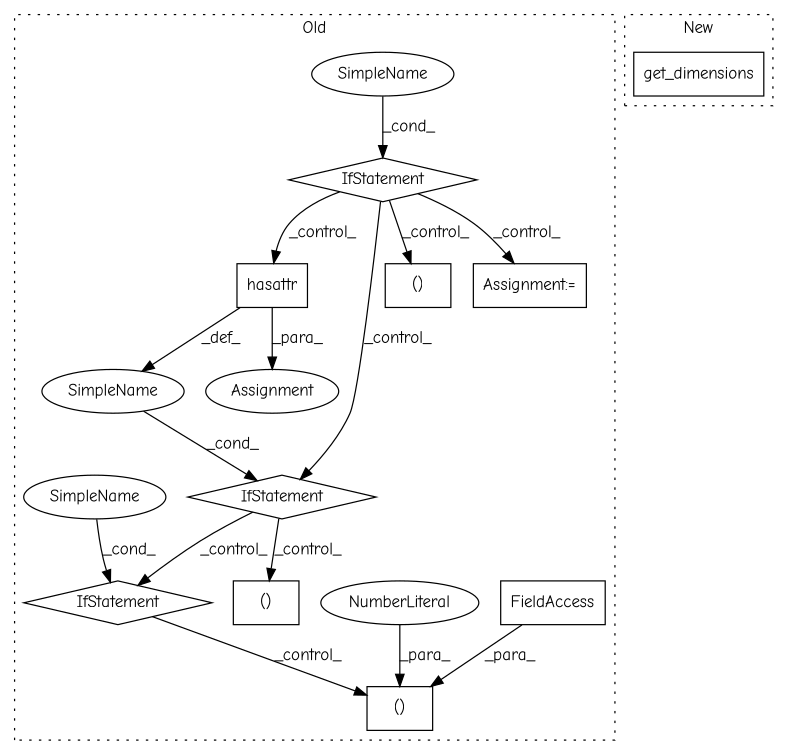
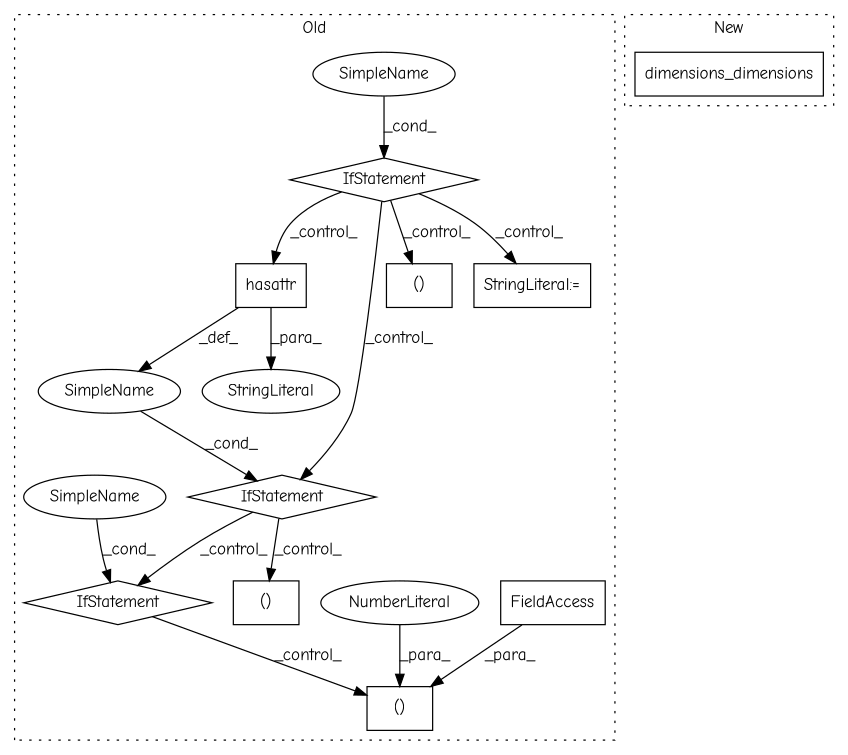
(699, 74) -> (729, 74)
(530, 286) -> (532, 286)
(272, 391) -> (271, 391)
